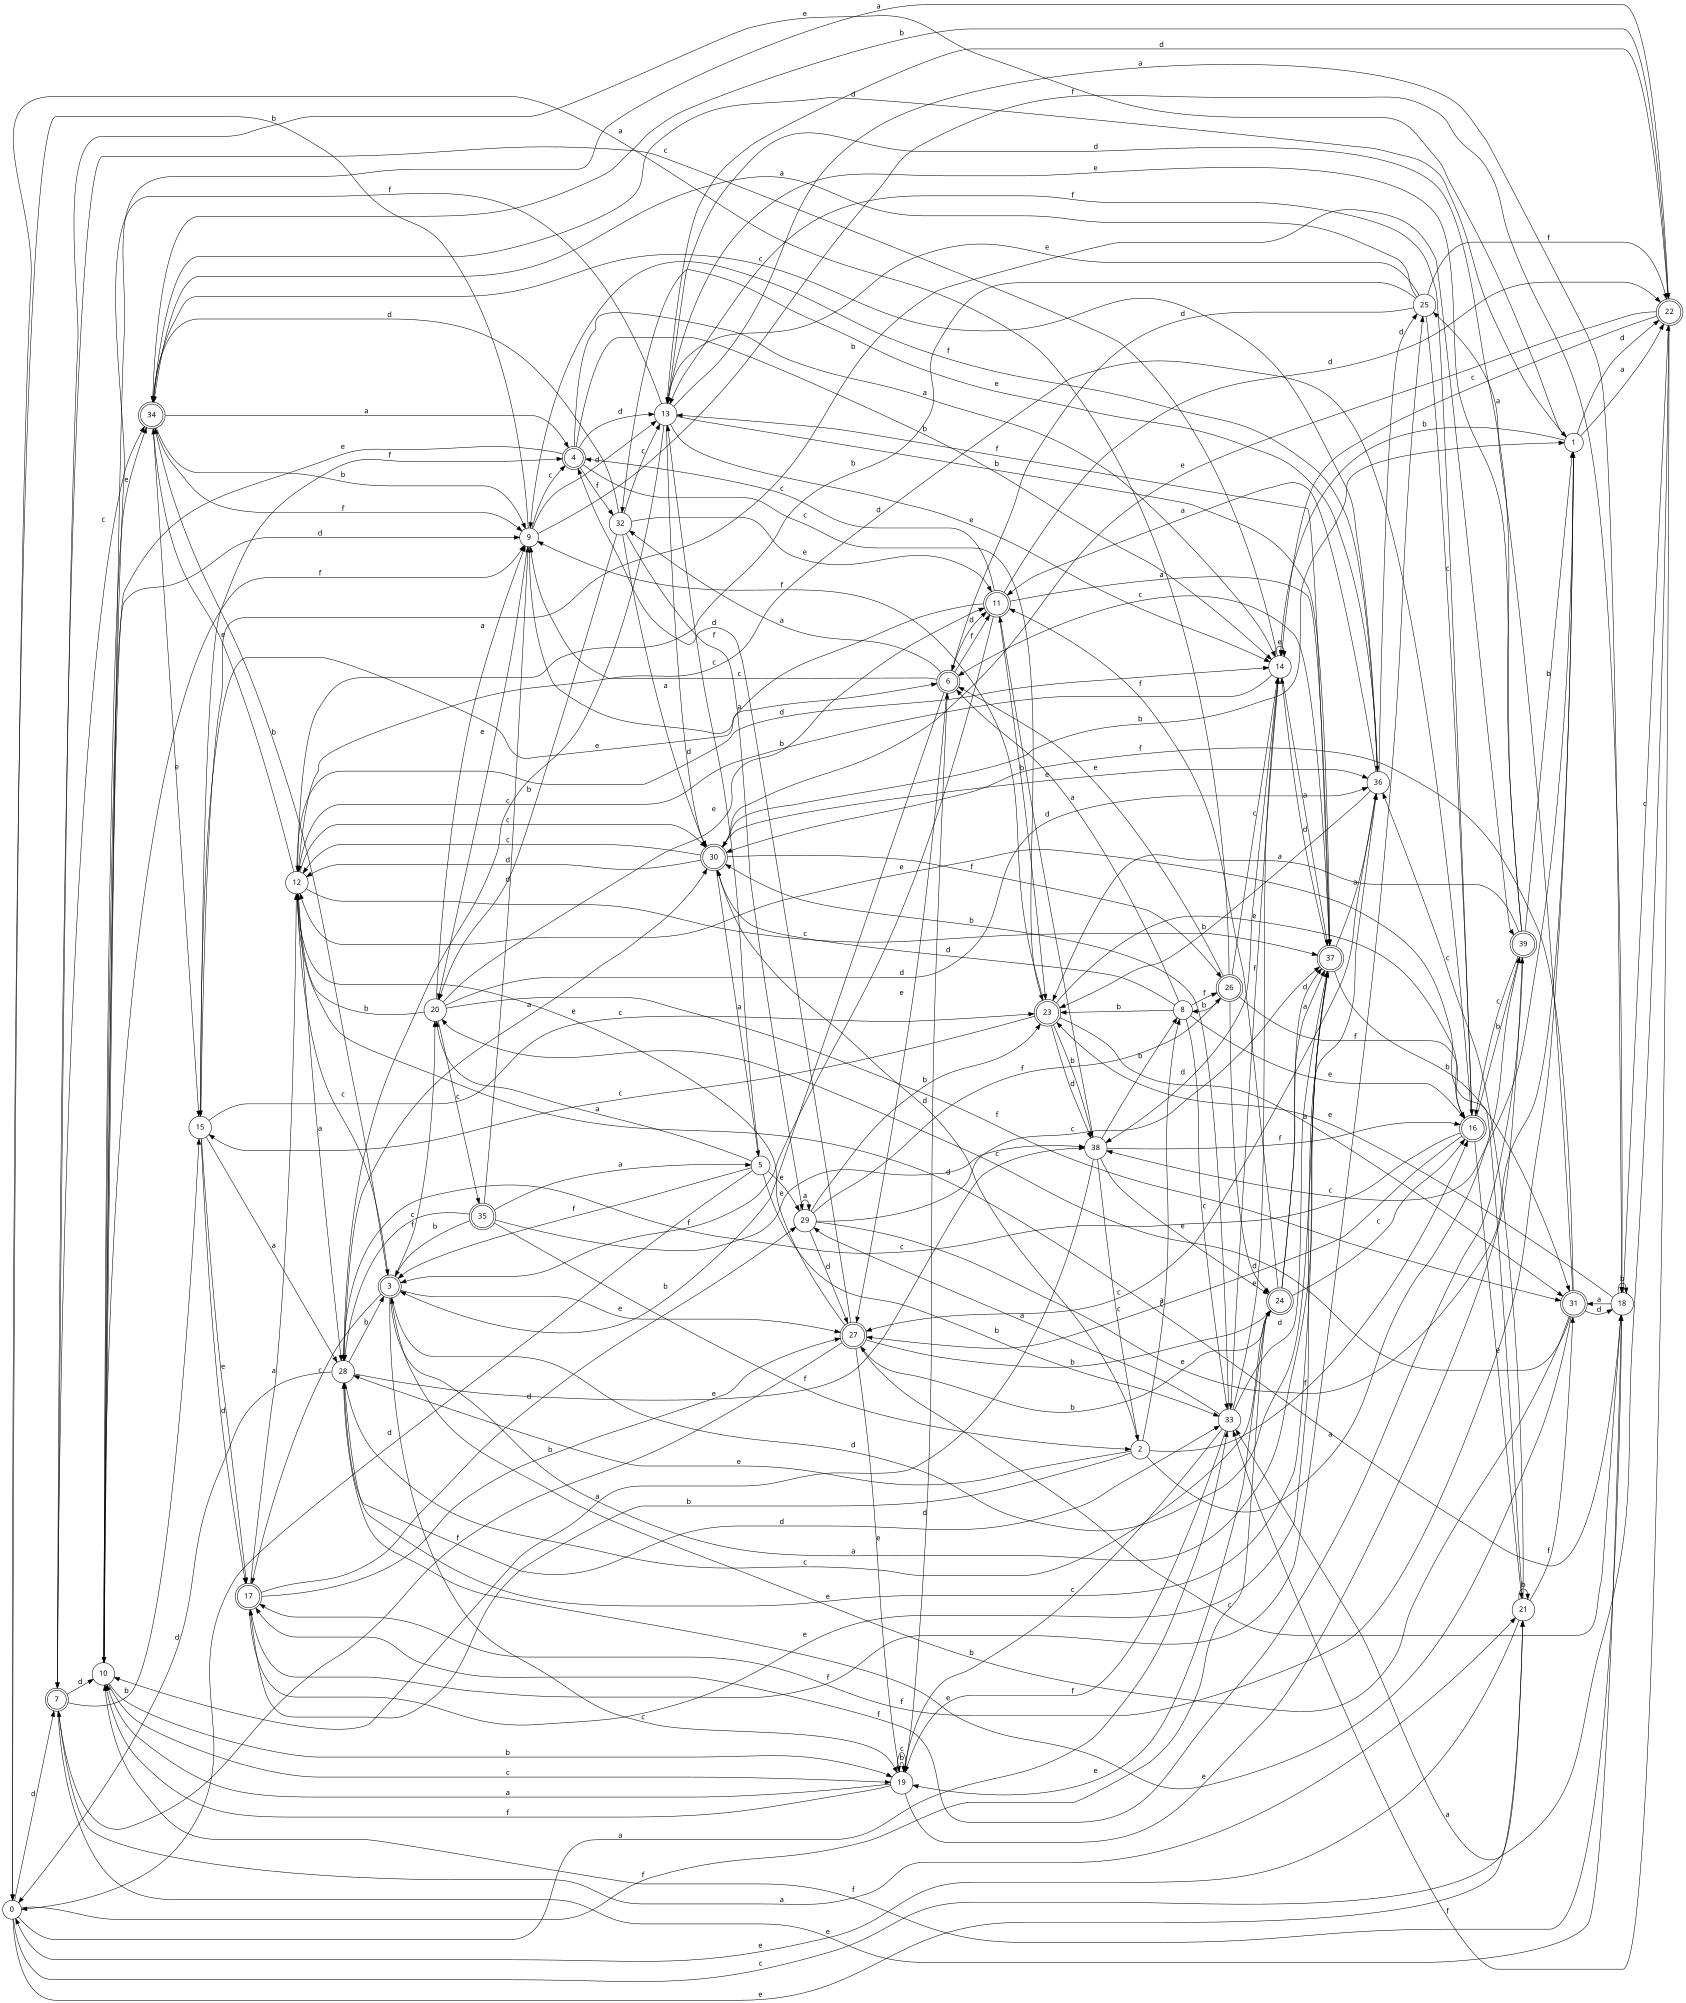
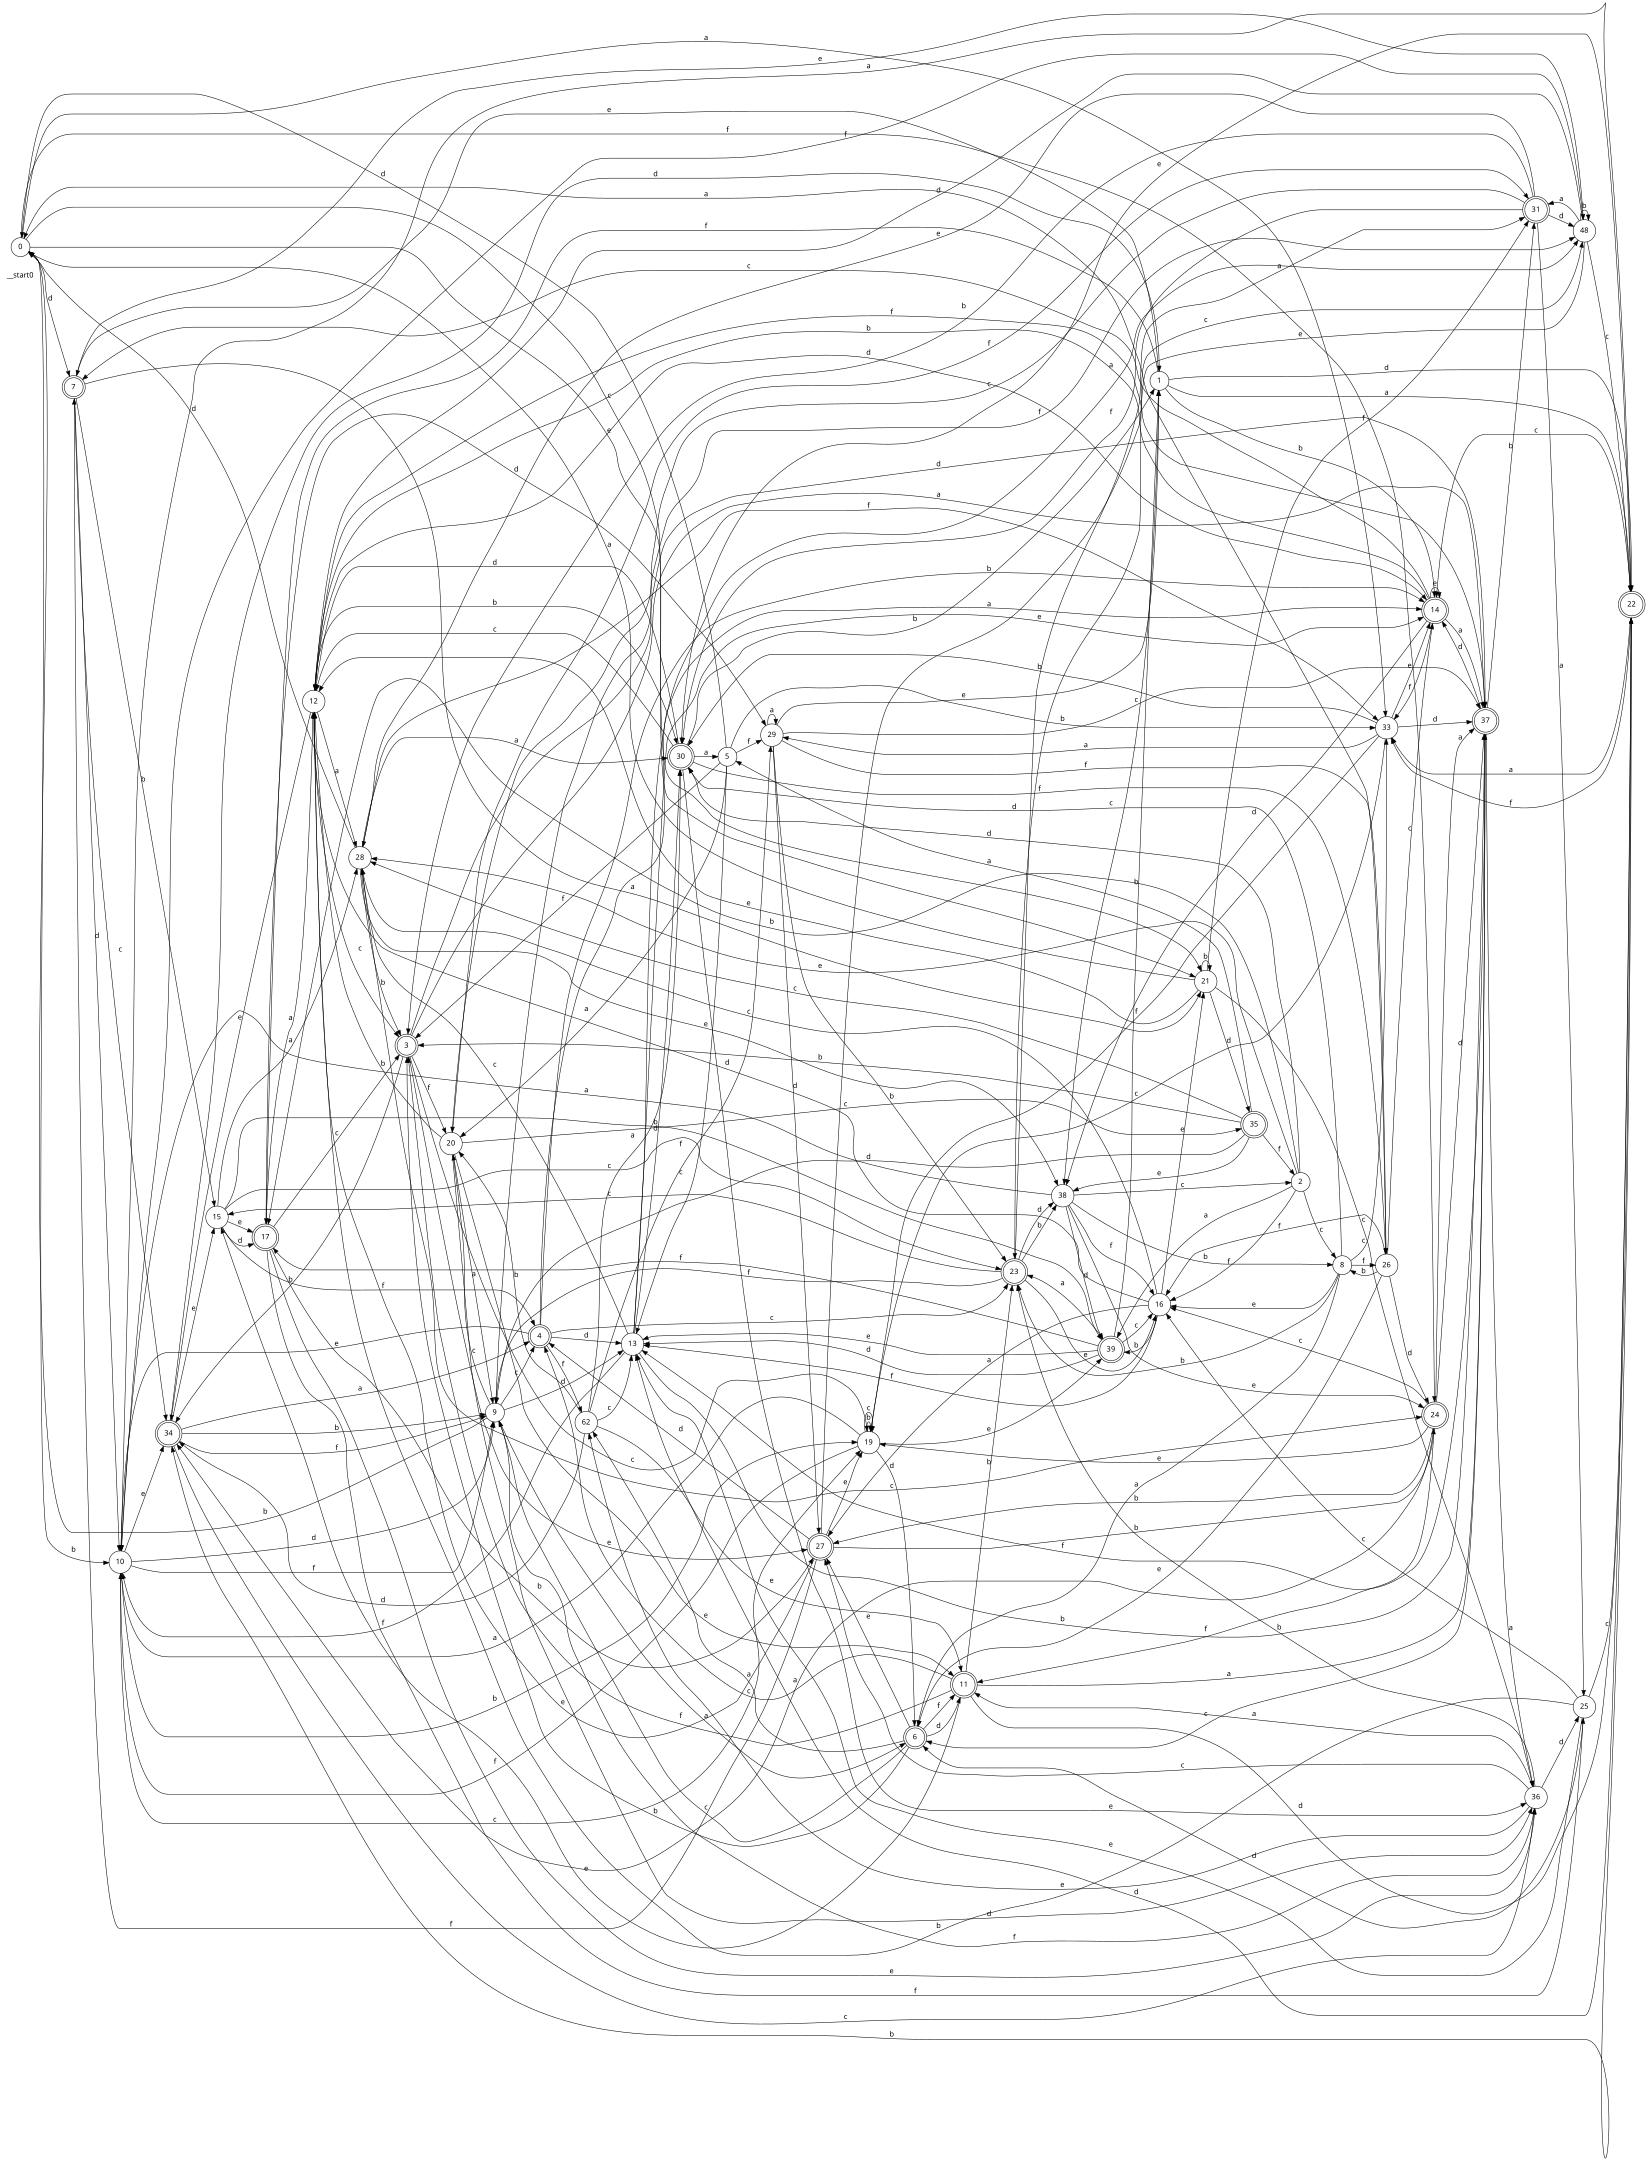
(750, 178) -> (788, 1709)
(1549, 238) -> (1607, 1624)
none -> (21, 276)
(620, 524) -> (586, 1423)
(1280, 667) -> (1435, 610)
(483, 732) -> (474, 1351)
(508, 820) -> (495, 603)
(1045, 880) -> (1085, 1280)
none -> (42, 925)
(805, 934) -> (892, 312)
(1229, 988) -> (1387, 1265)
none -> (1230, 1052)
(1473, 1129) -> (1159, 1305)
(782, 1178) -> (749, 742)
(1622, 1304) -> (1584, 231)
(299, 1427) -> (338, 1139)
(782, 1522) -> (869, 506)
(1033, 1595) -> none
(761, 1946) -> (609, 545)
